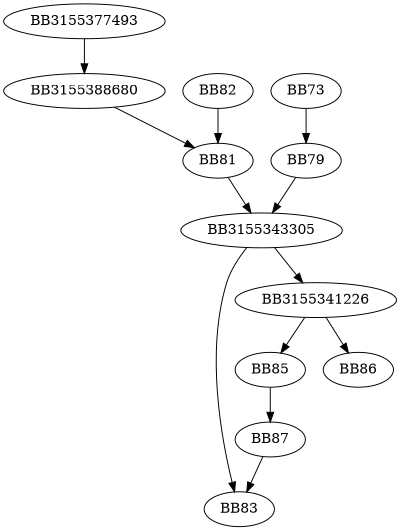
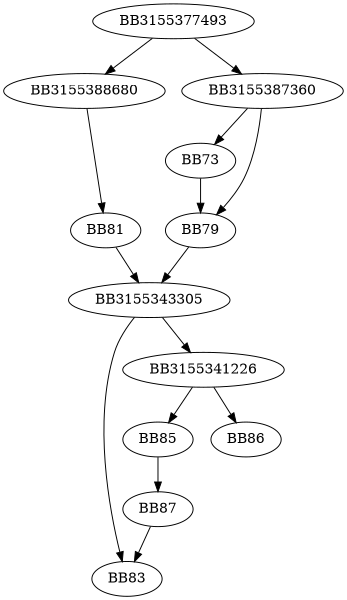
(218, 91) -> none
none -> (263, 91)
